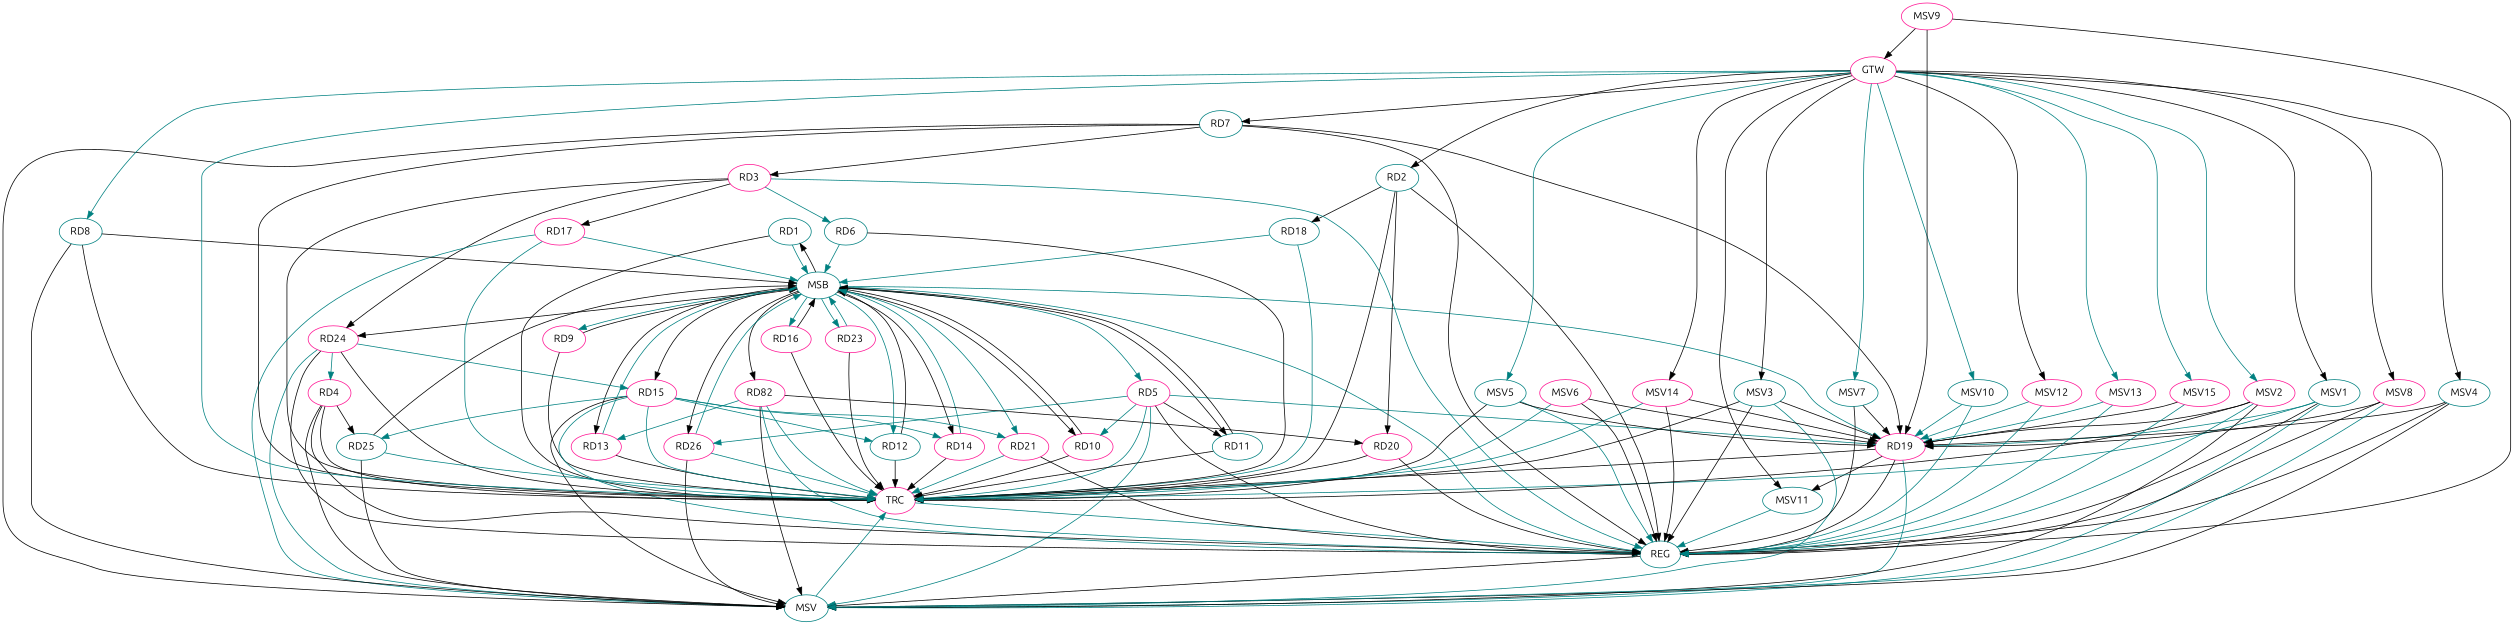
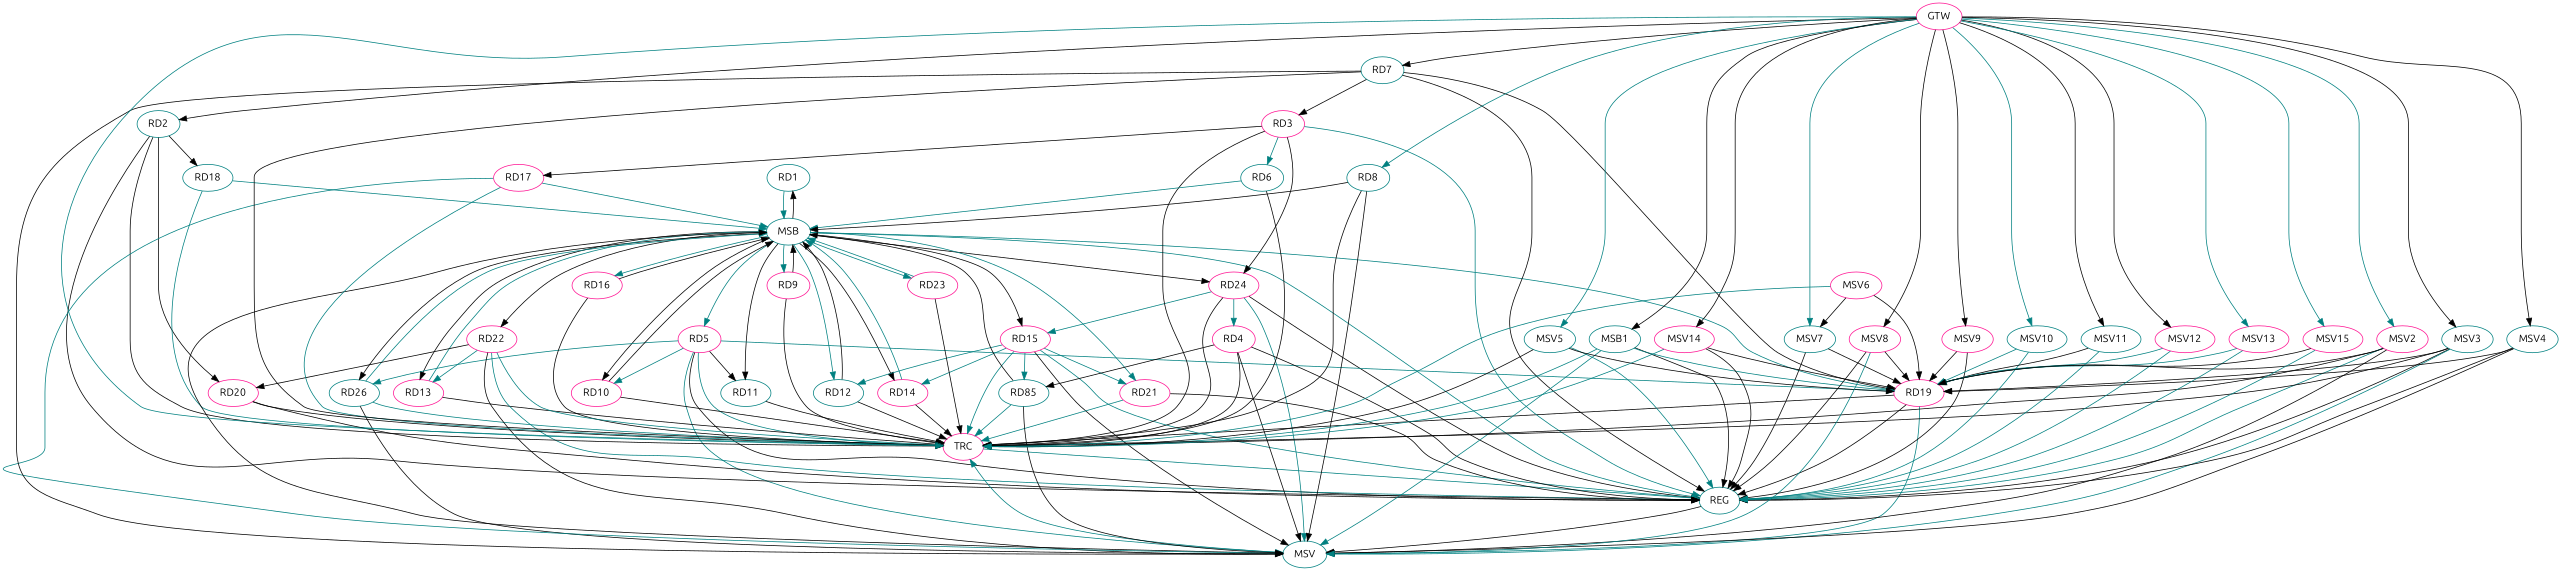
(1903, 41) -> (1958, 173)
(1115, 325) -> (403, 511)
(760, 393) -> (492, 339)
(2334, 393) -> (1615, 339)
(524, 427) -> none
(362, 447) -> (1024, 393)
(689, 447) -> (354, 393)
(1627, 459) -> (1836, 309)
(1851, 472) -> (2032, 363)
